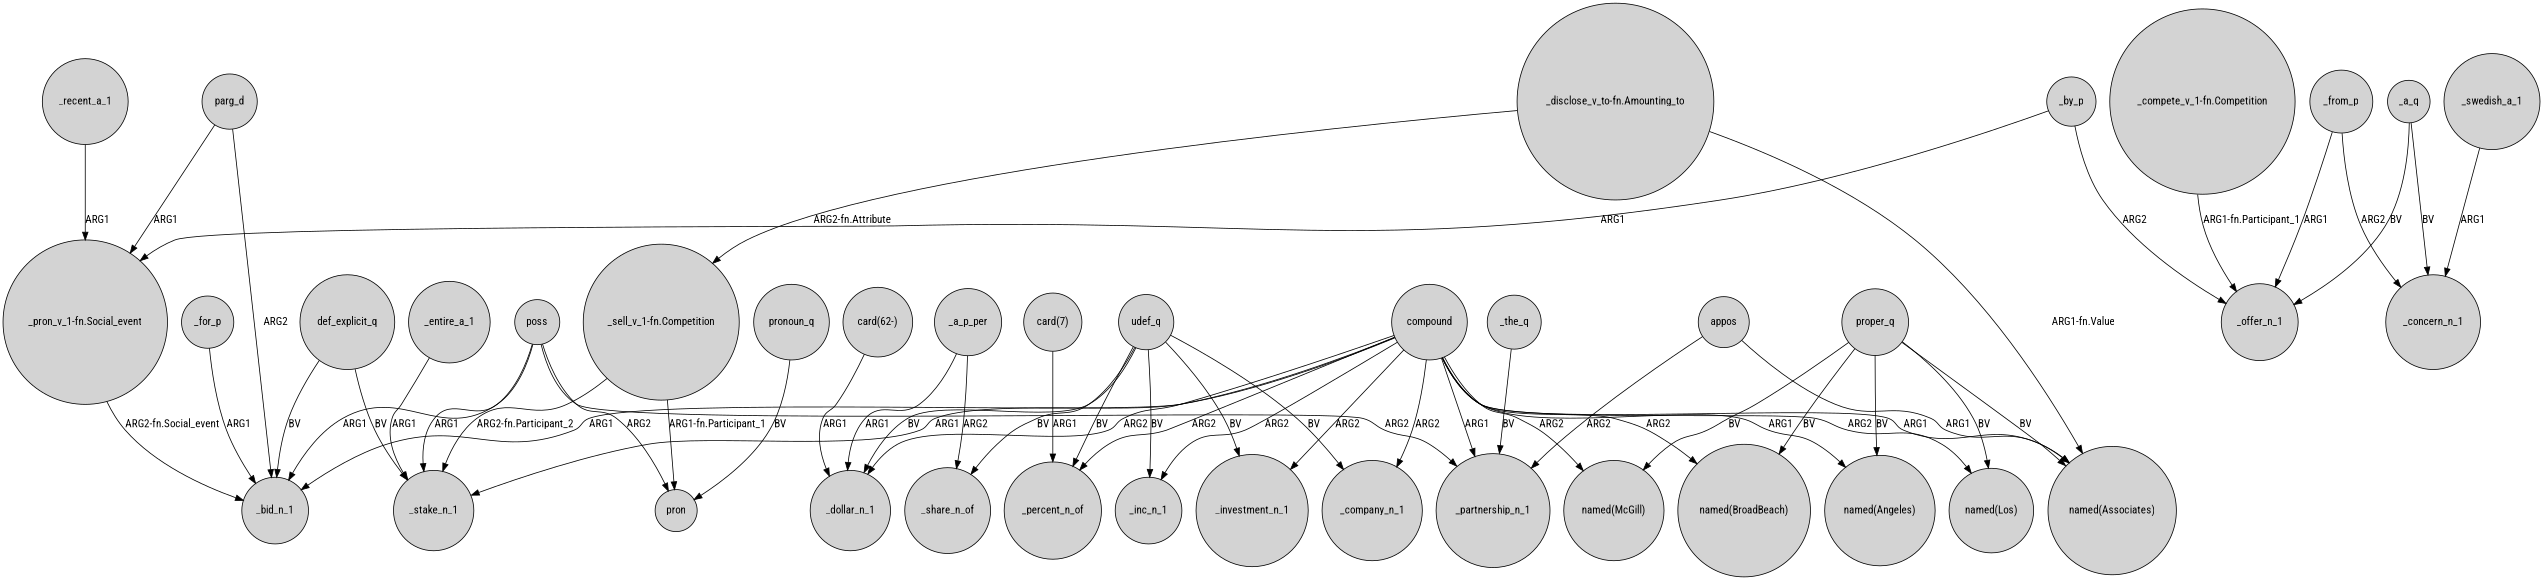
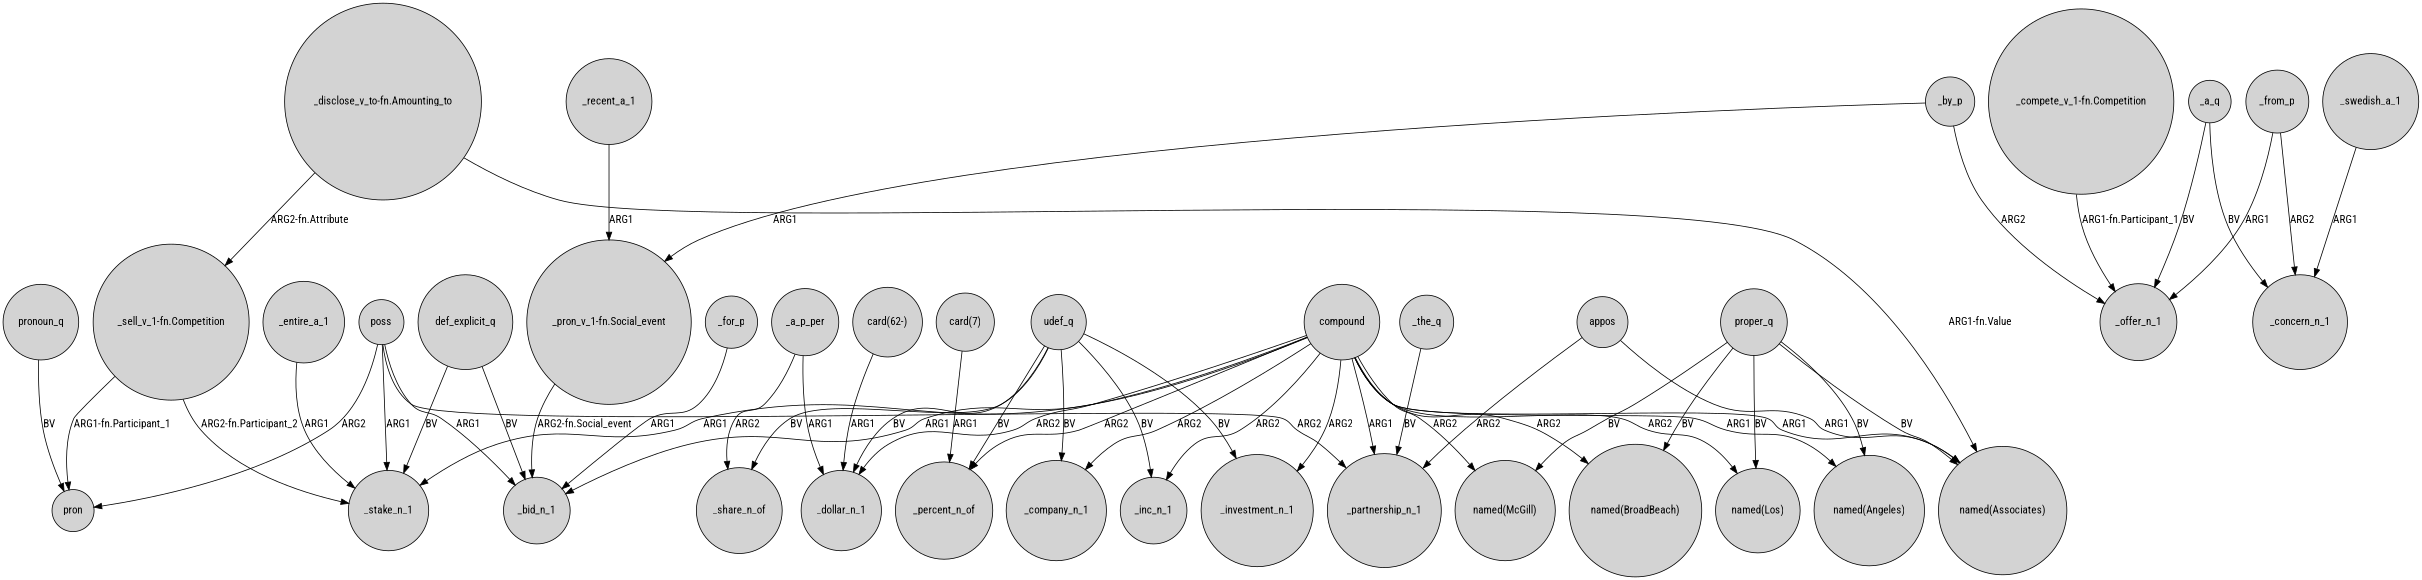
(230, 102) -> none
